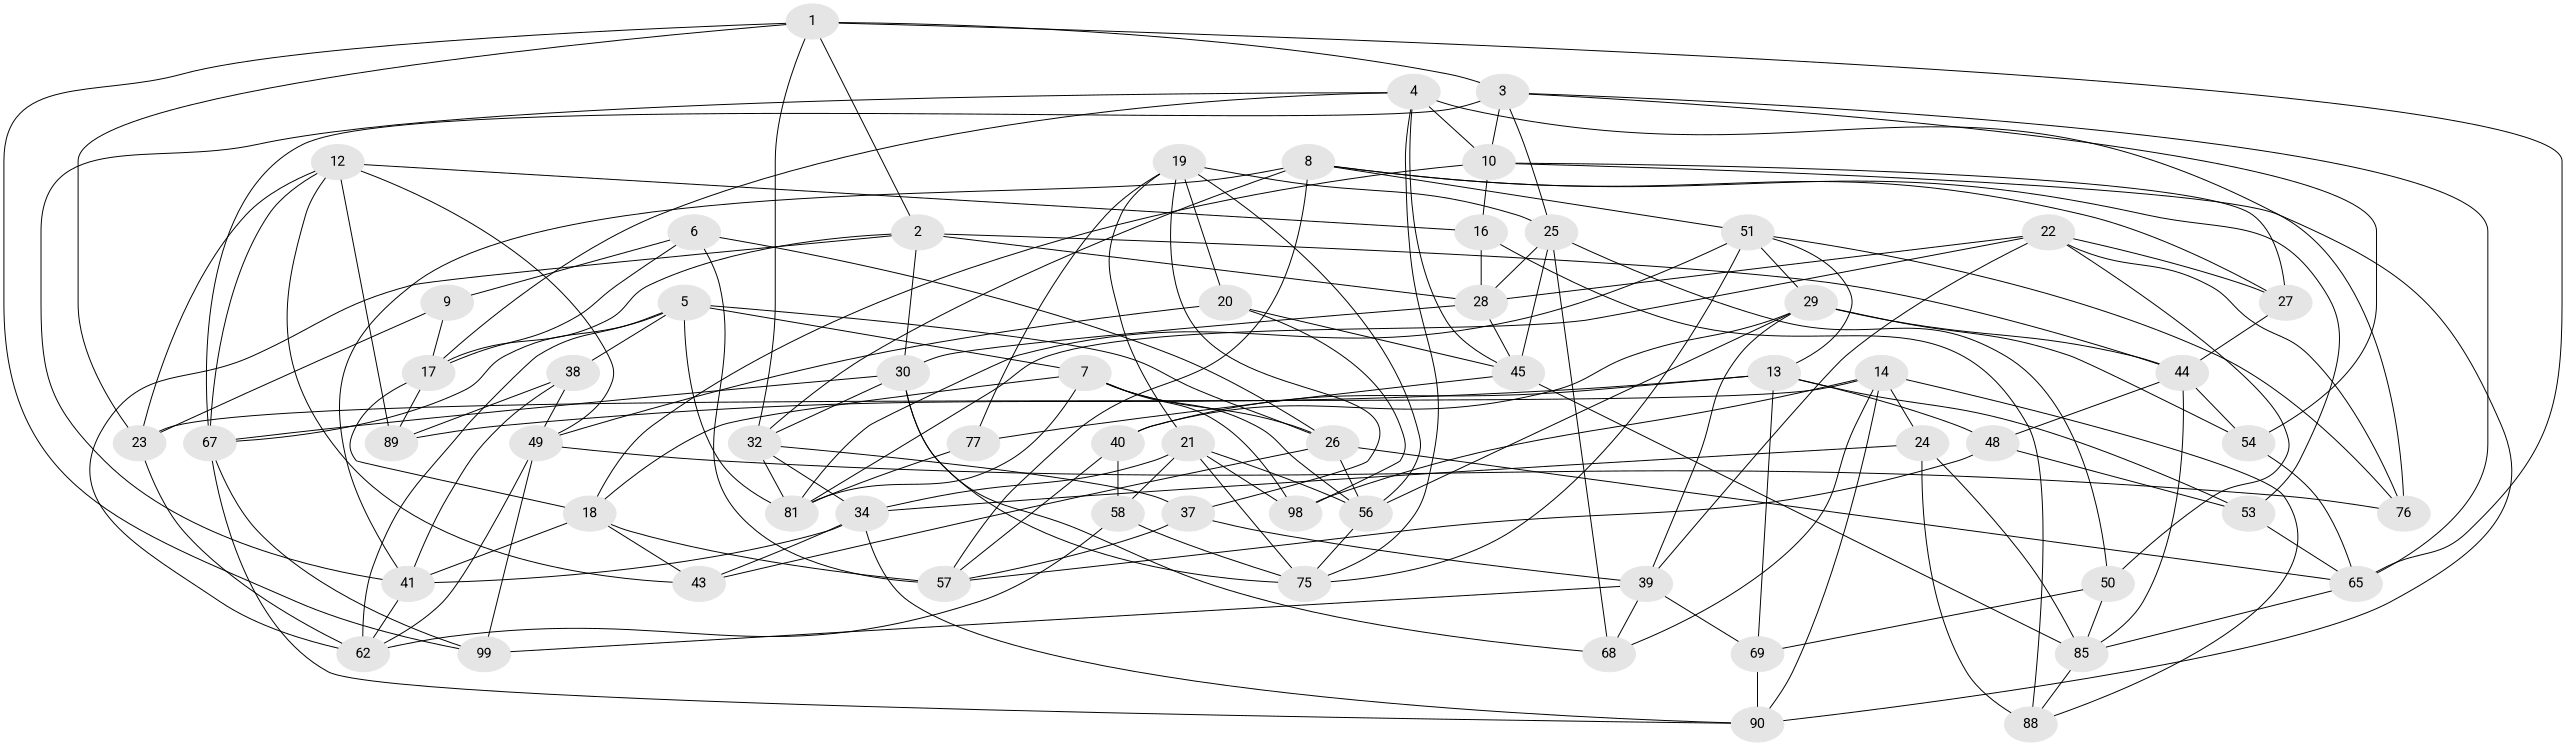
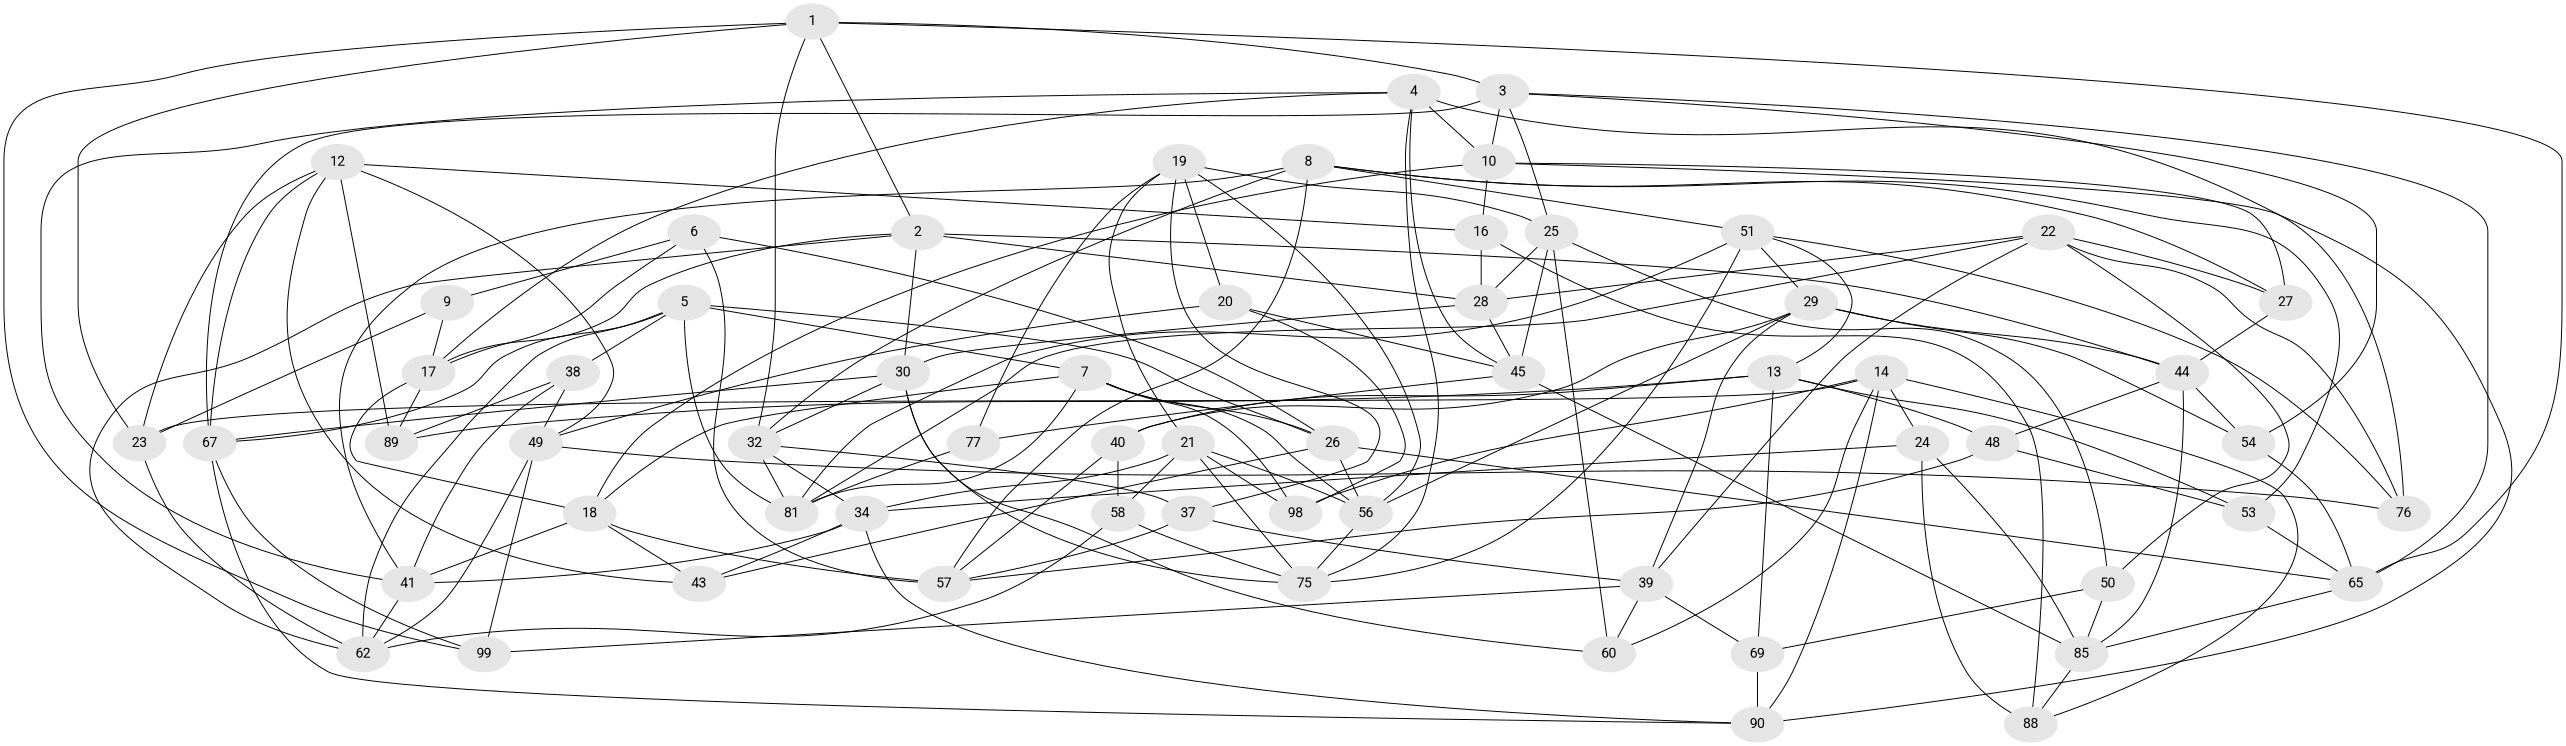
(1609, 654) -> (1609, 654)
